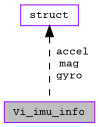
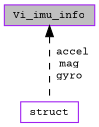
(50, 69) -> (50, 69)
